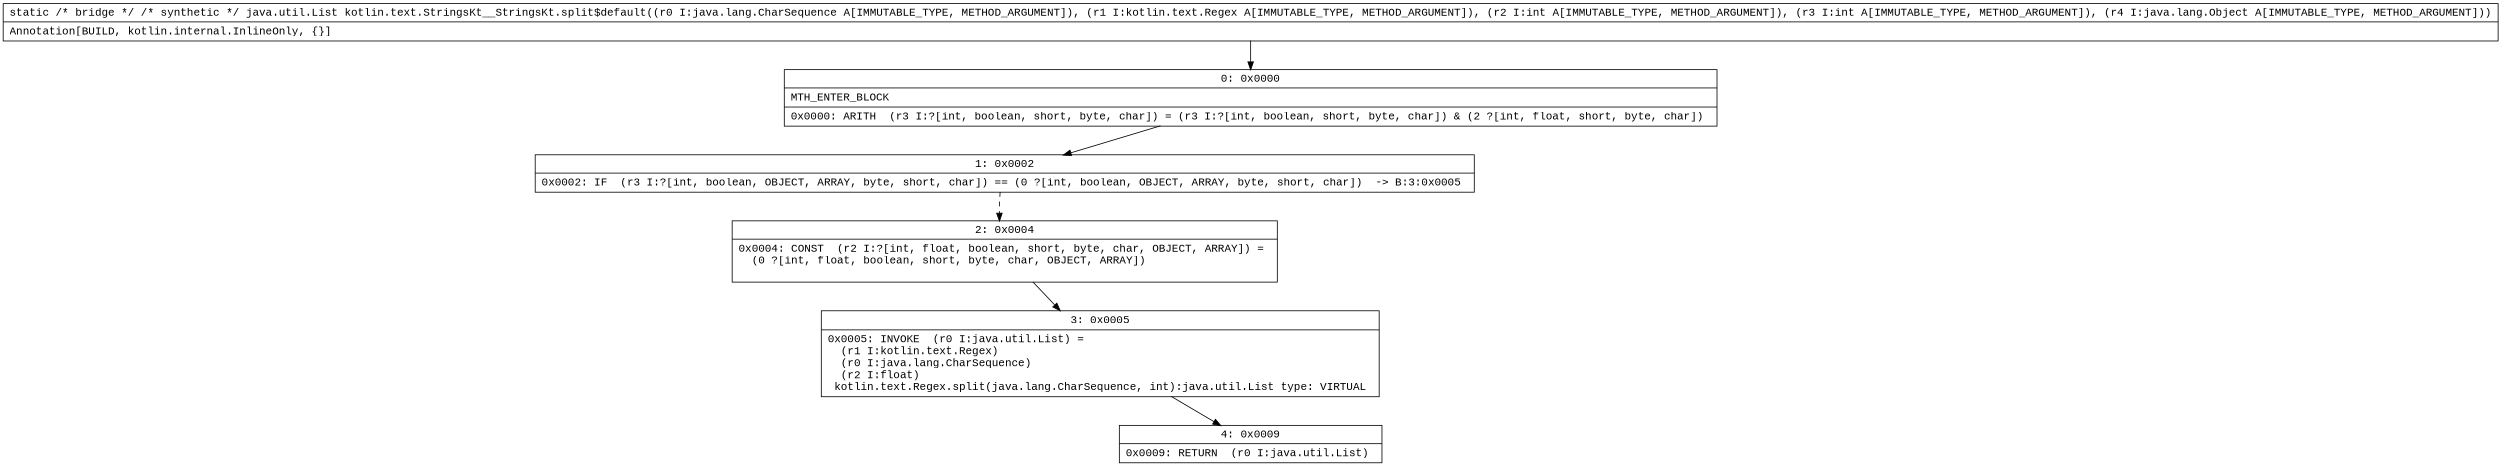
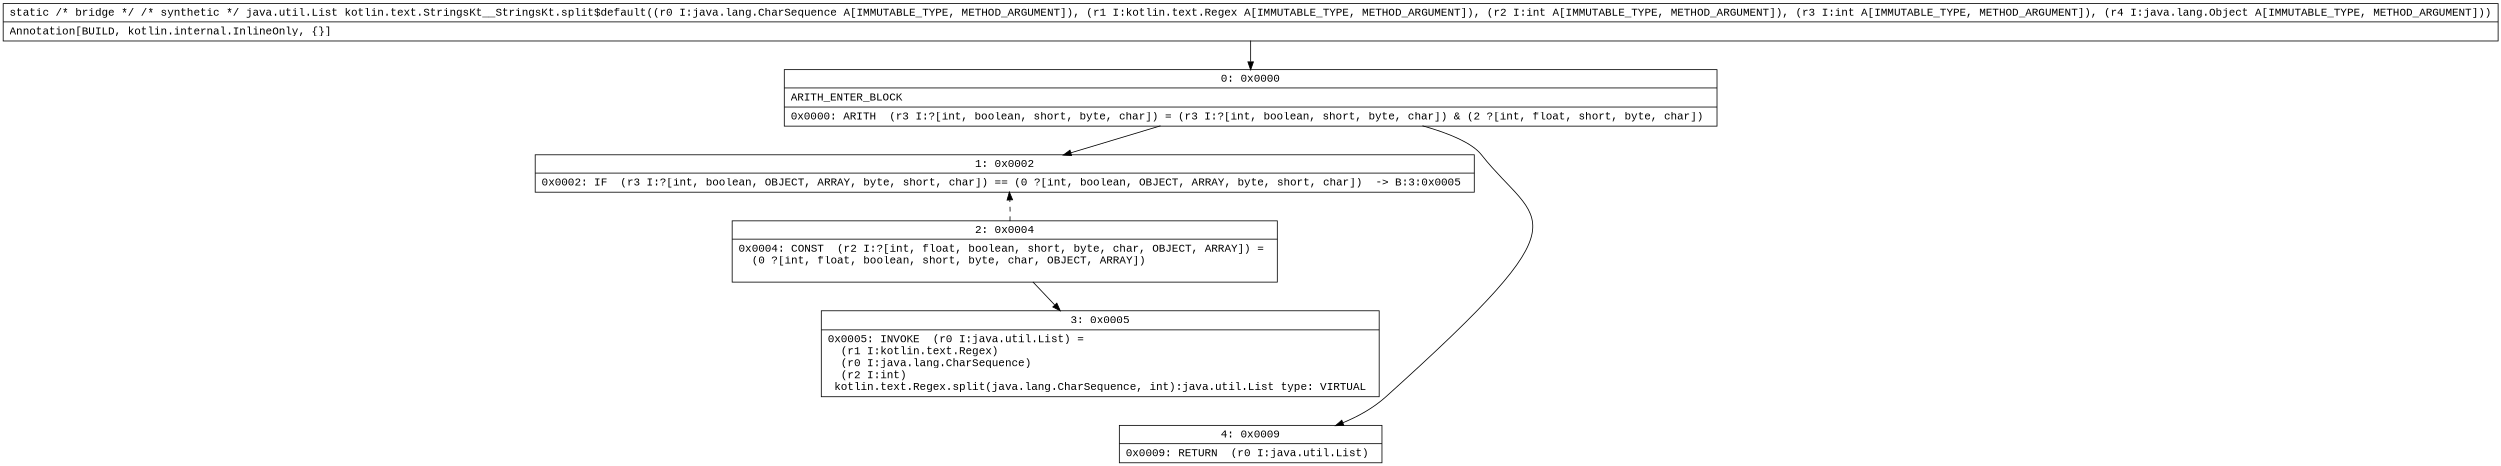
(840, 97) -> (847, 97)
(1000, 202) -> (1010, 211)
(874, 375) -> (867, 375)
(1193, 409) -> (1504, 280)
